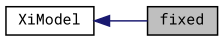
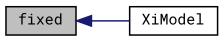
(129, 21) -> (111, 21)
